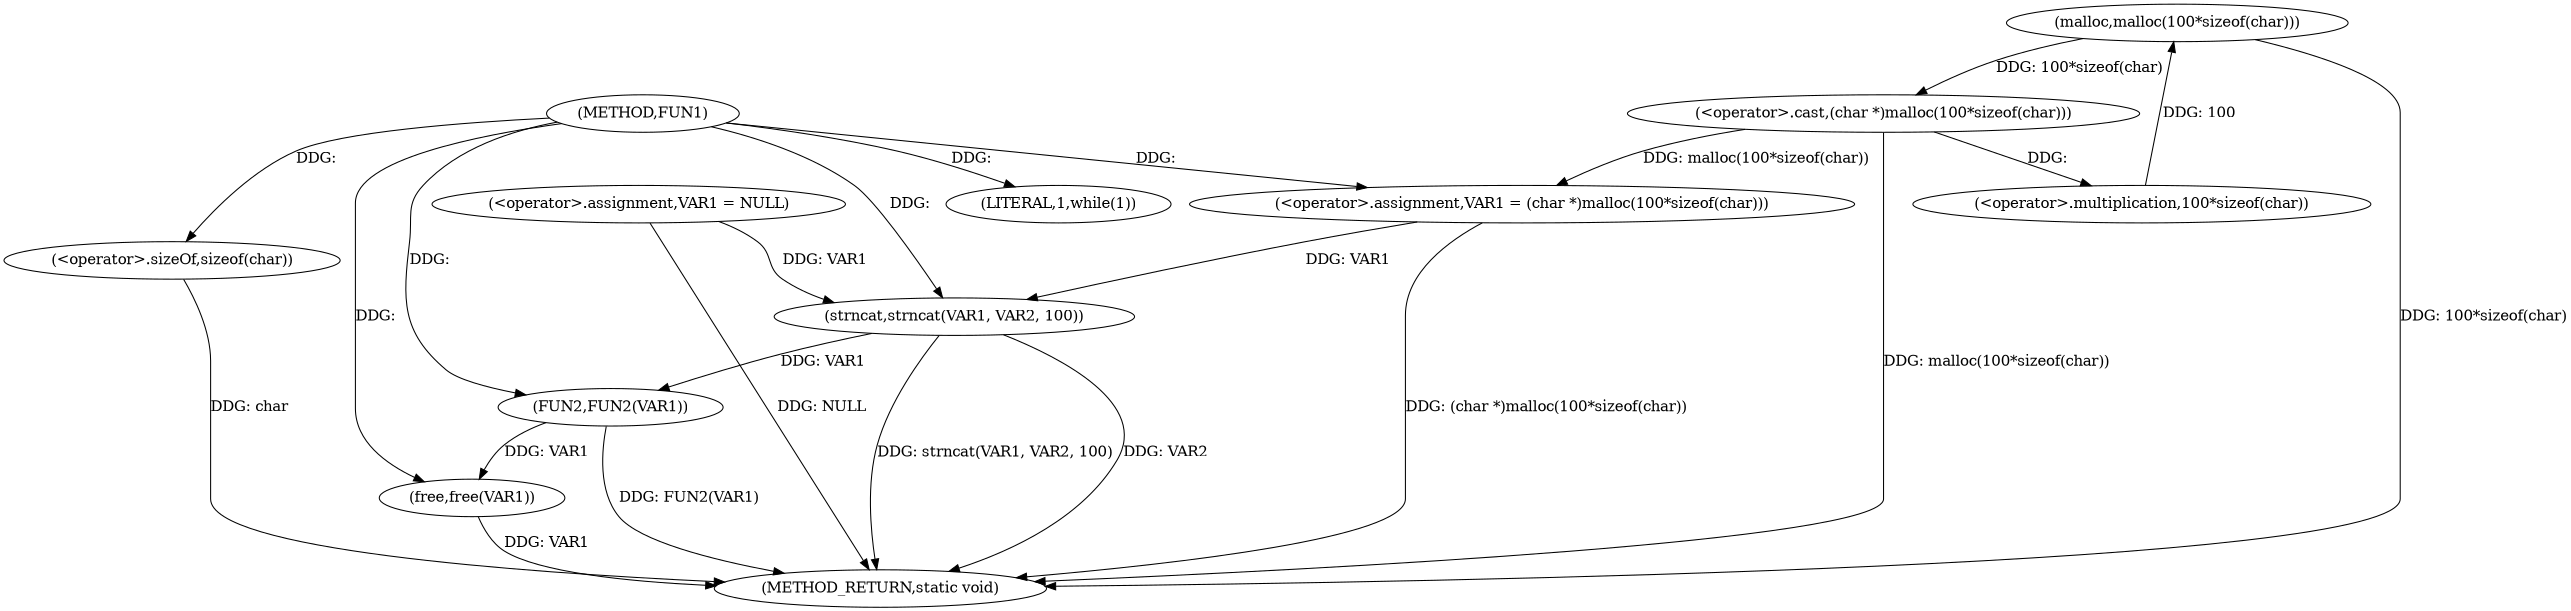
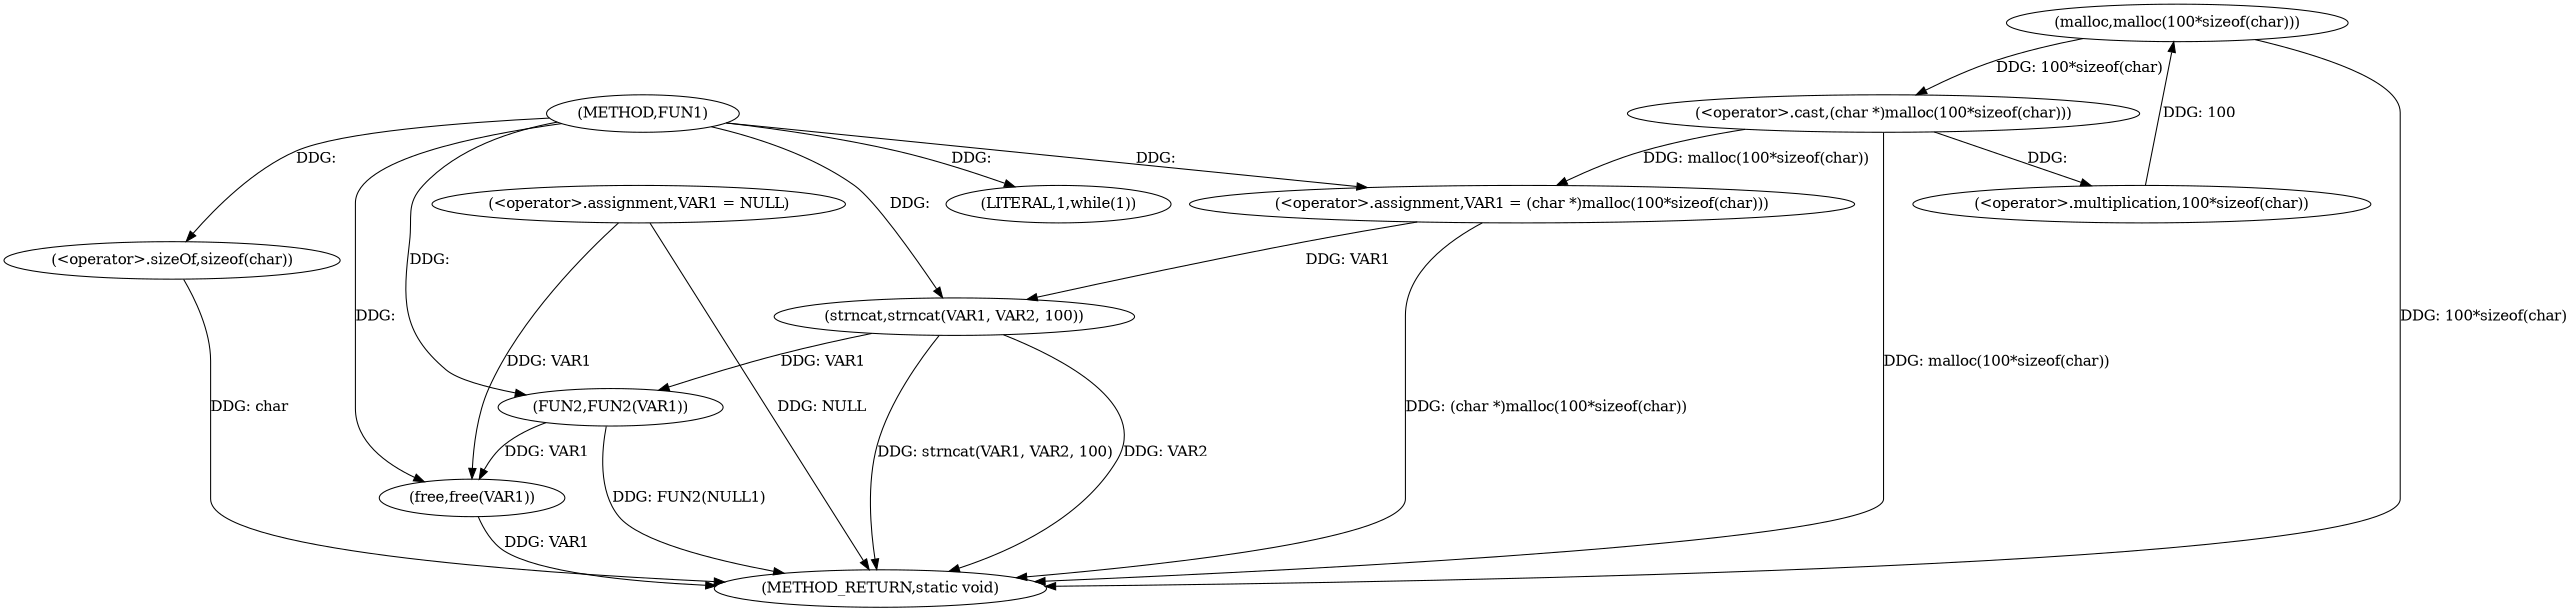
(770, 262) -> (521, 332)
(689, 498) -> (689, 498)
